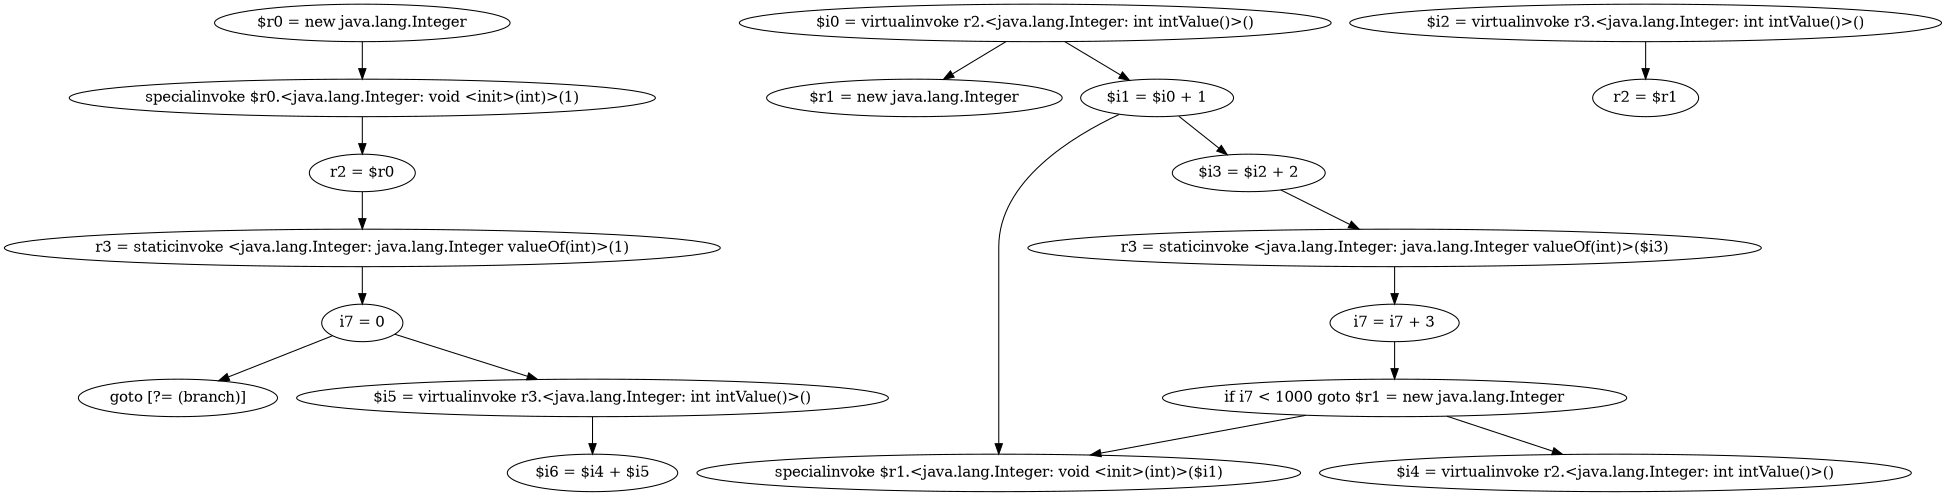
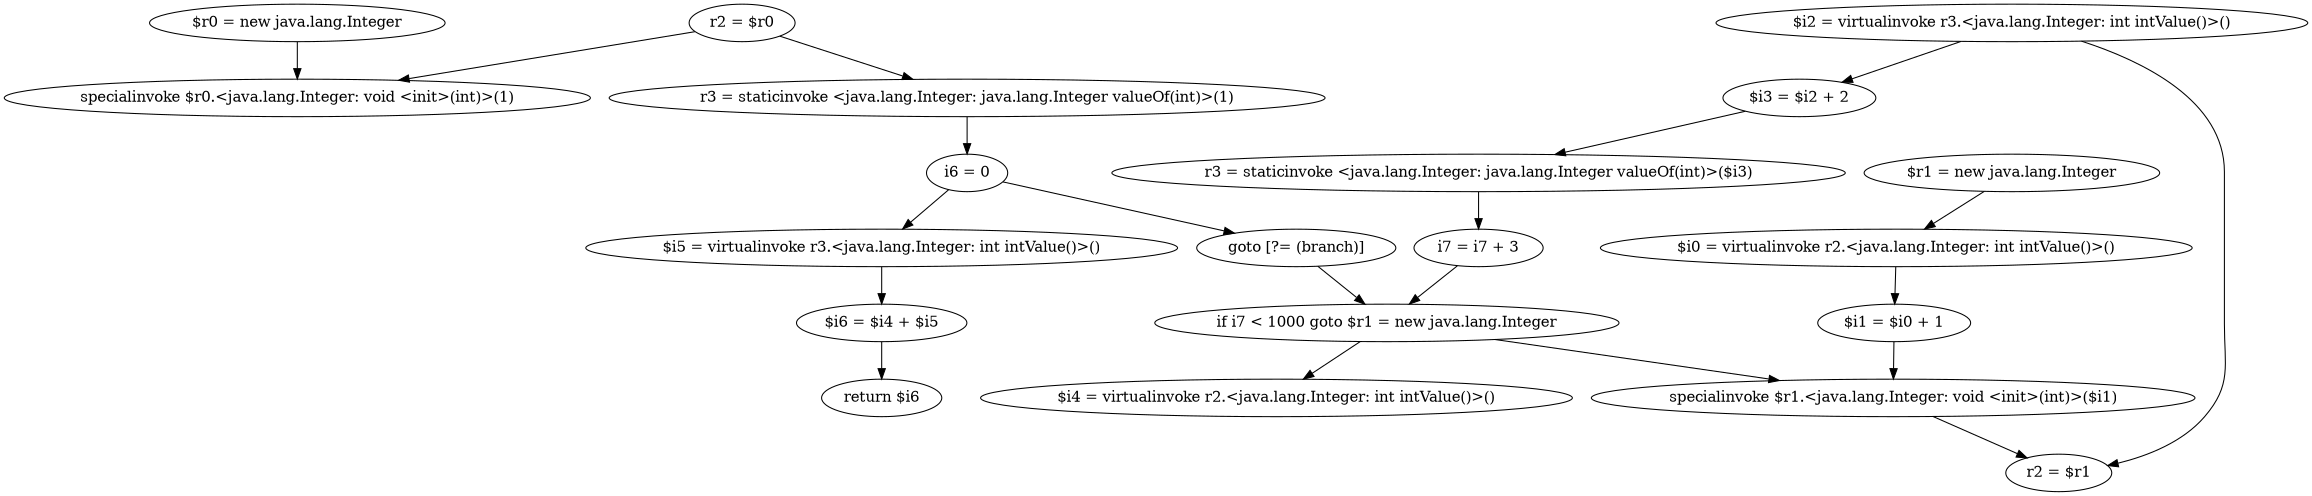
(979, 58) -> (1959, 207)
(362, 130) -> (552, 55)
(1199, 132) -> (1907, 60)
none -> (1337, 282)
(362, 323) -> (967, 173)
none -> (882, 398)
none -> (1975, 435)
